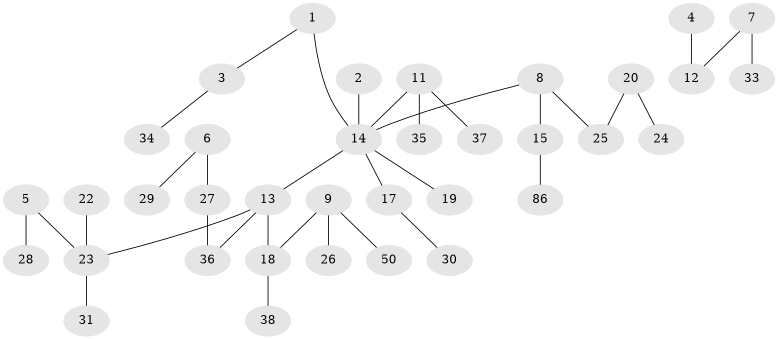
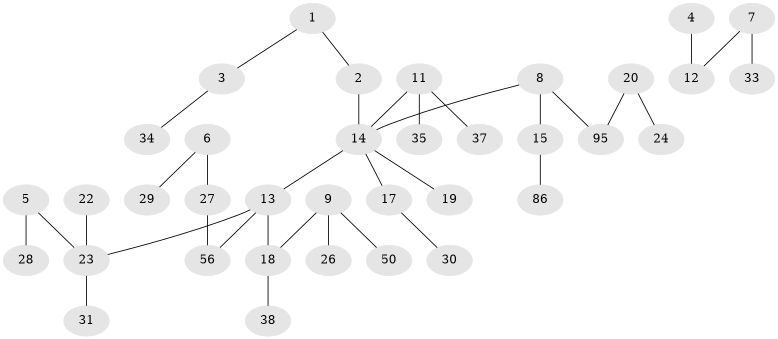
(324, 82) -> (336, 49)
(601, 139) -> (601, 139)
(208, 260) -> (208, 260)
